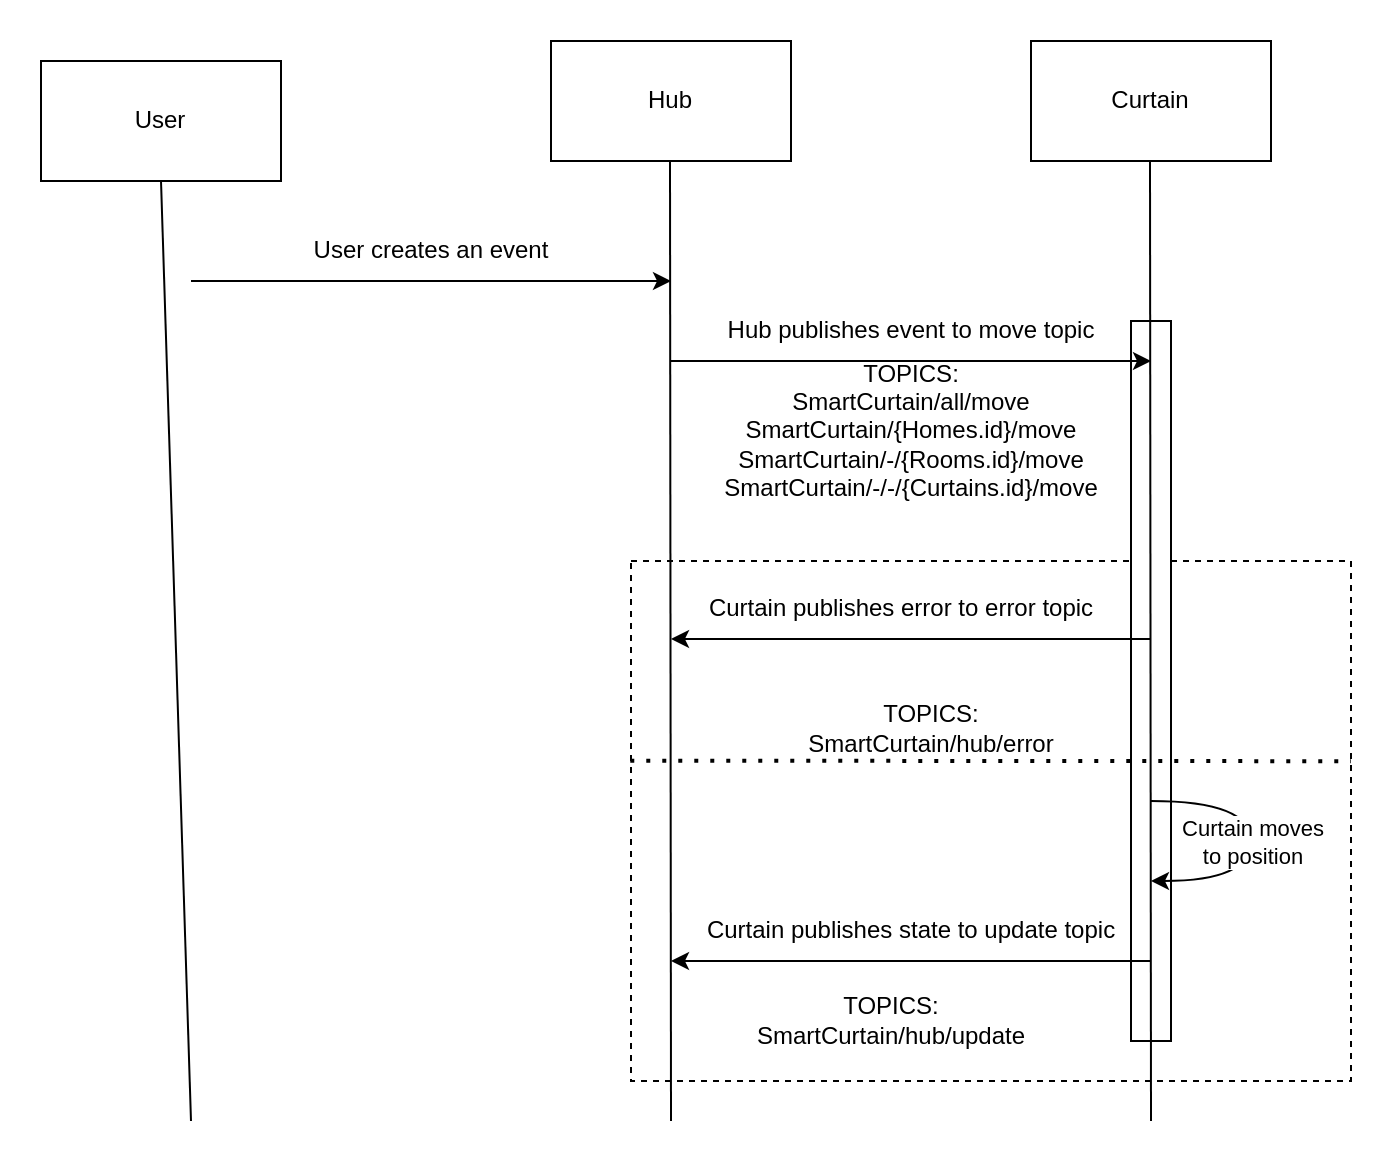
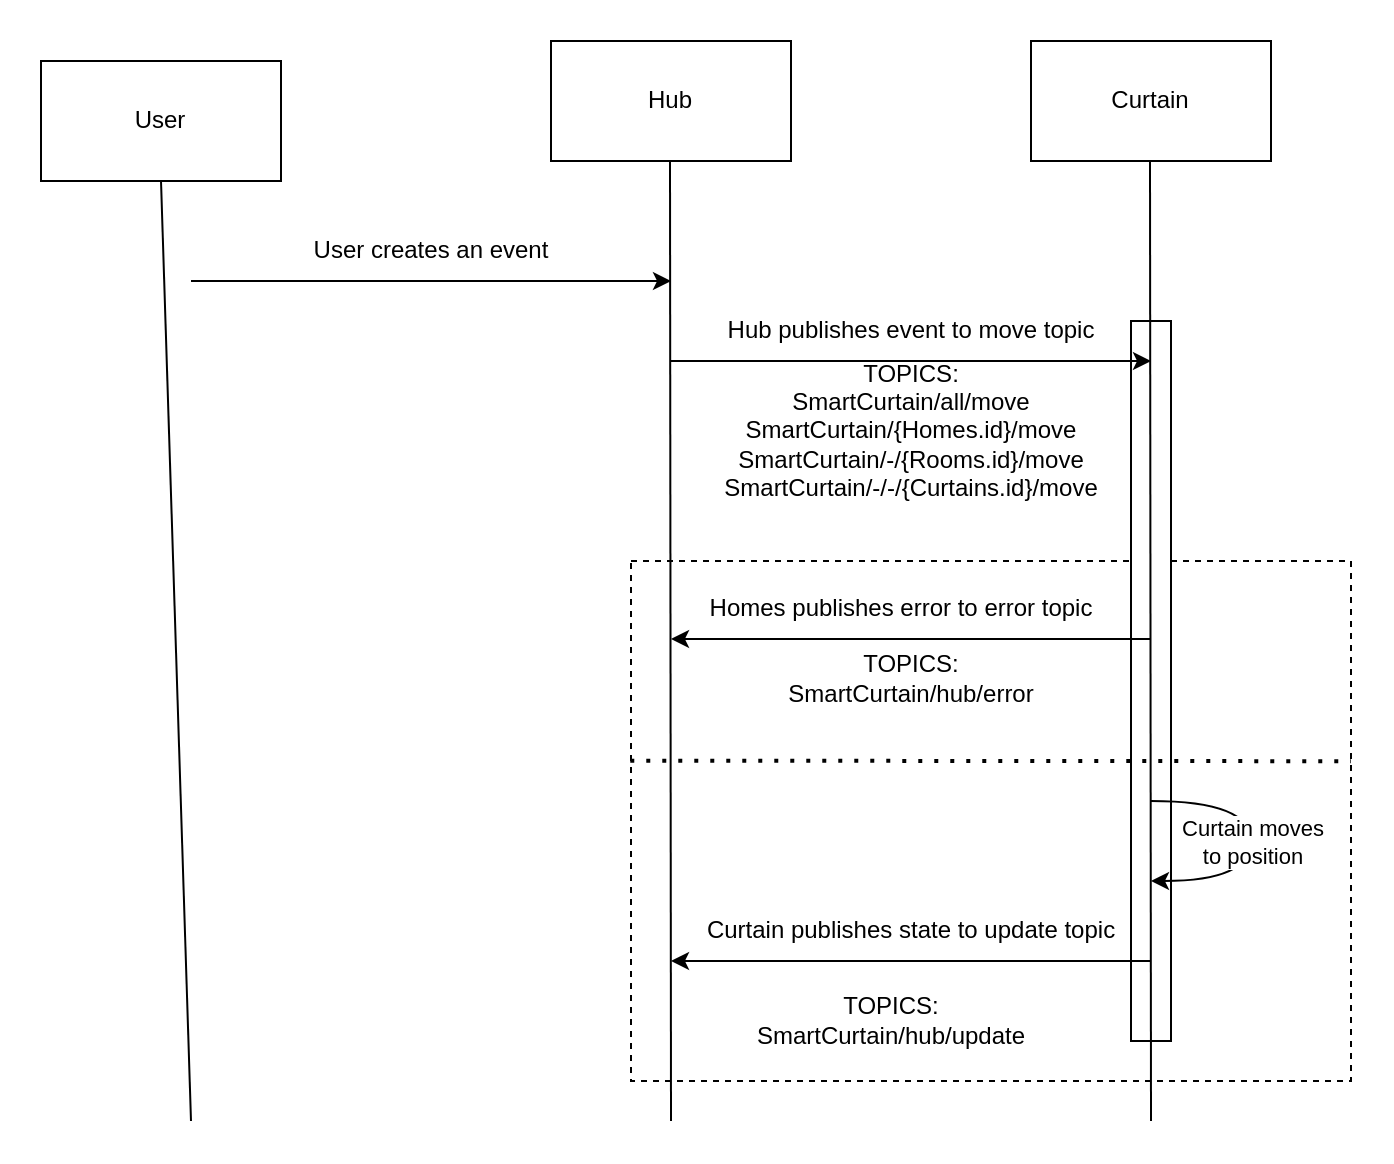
(902, 609) -> (902, 609)
(931, 729) -> (911, 679)
